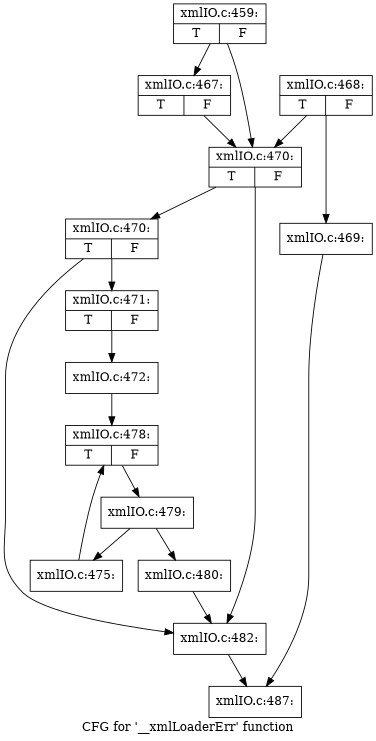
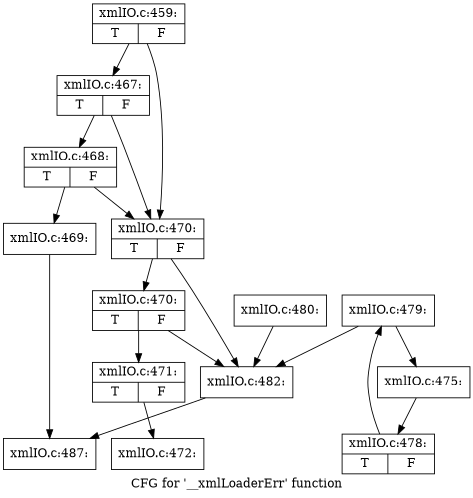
none -> (89, 127)
(112, 405) -> none
(164, 541) -> (321, 345)
